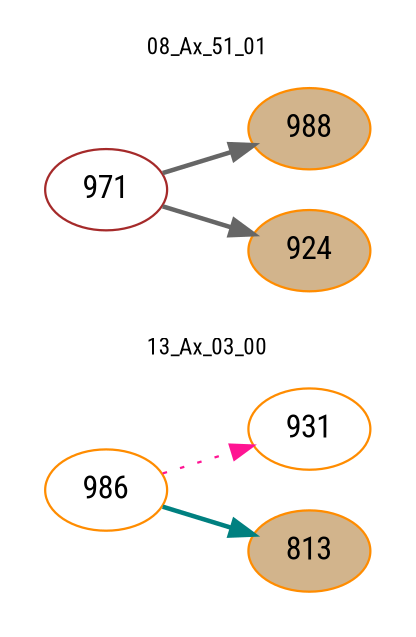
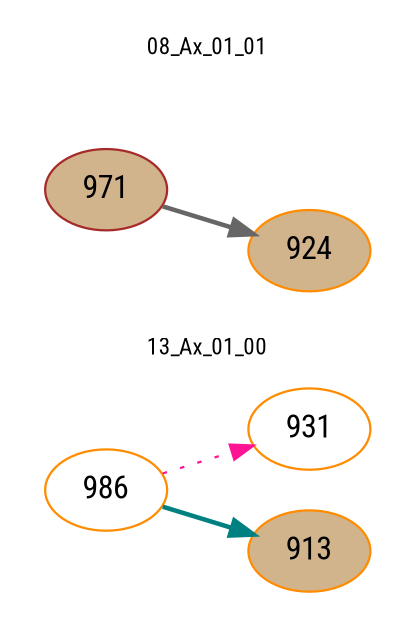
(208, 49) -> (208, 49)
(309, 129) -> none
(106, 190) -> (106, 190)
(208, 349) -> (208, 349)
(309, 551) -> (309, 551)
